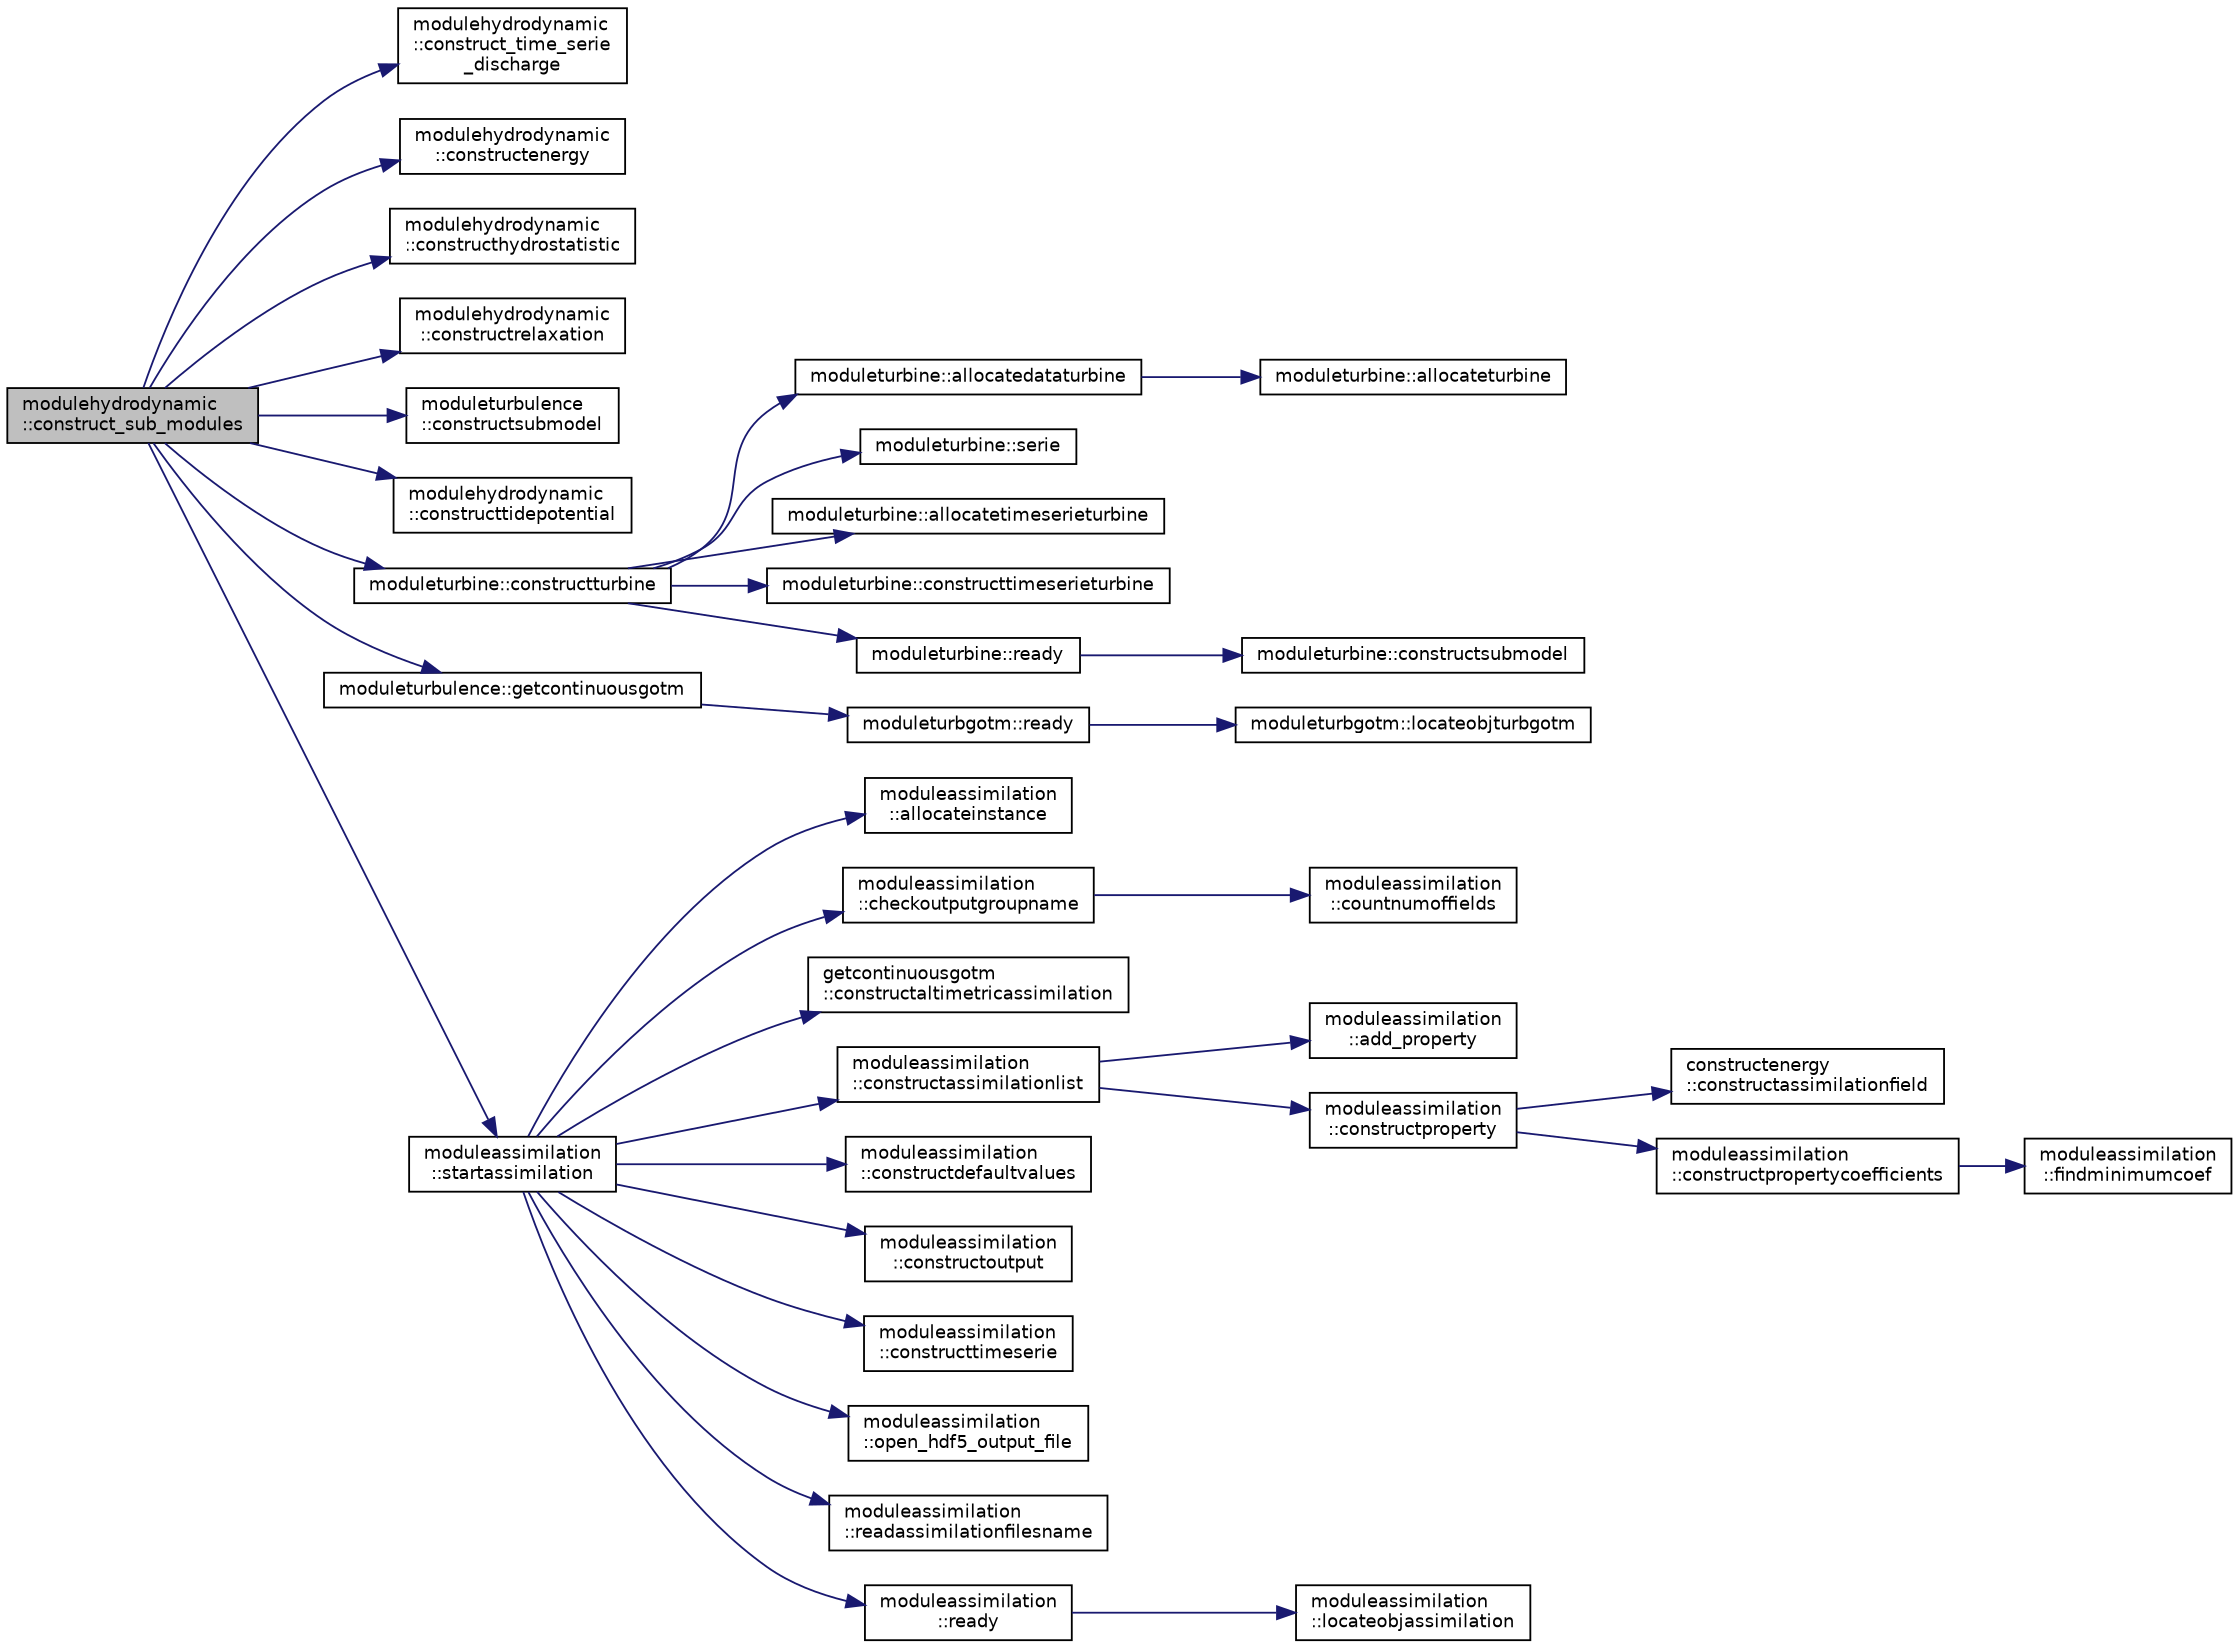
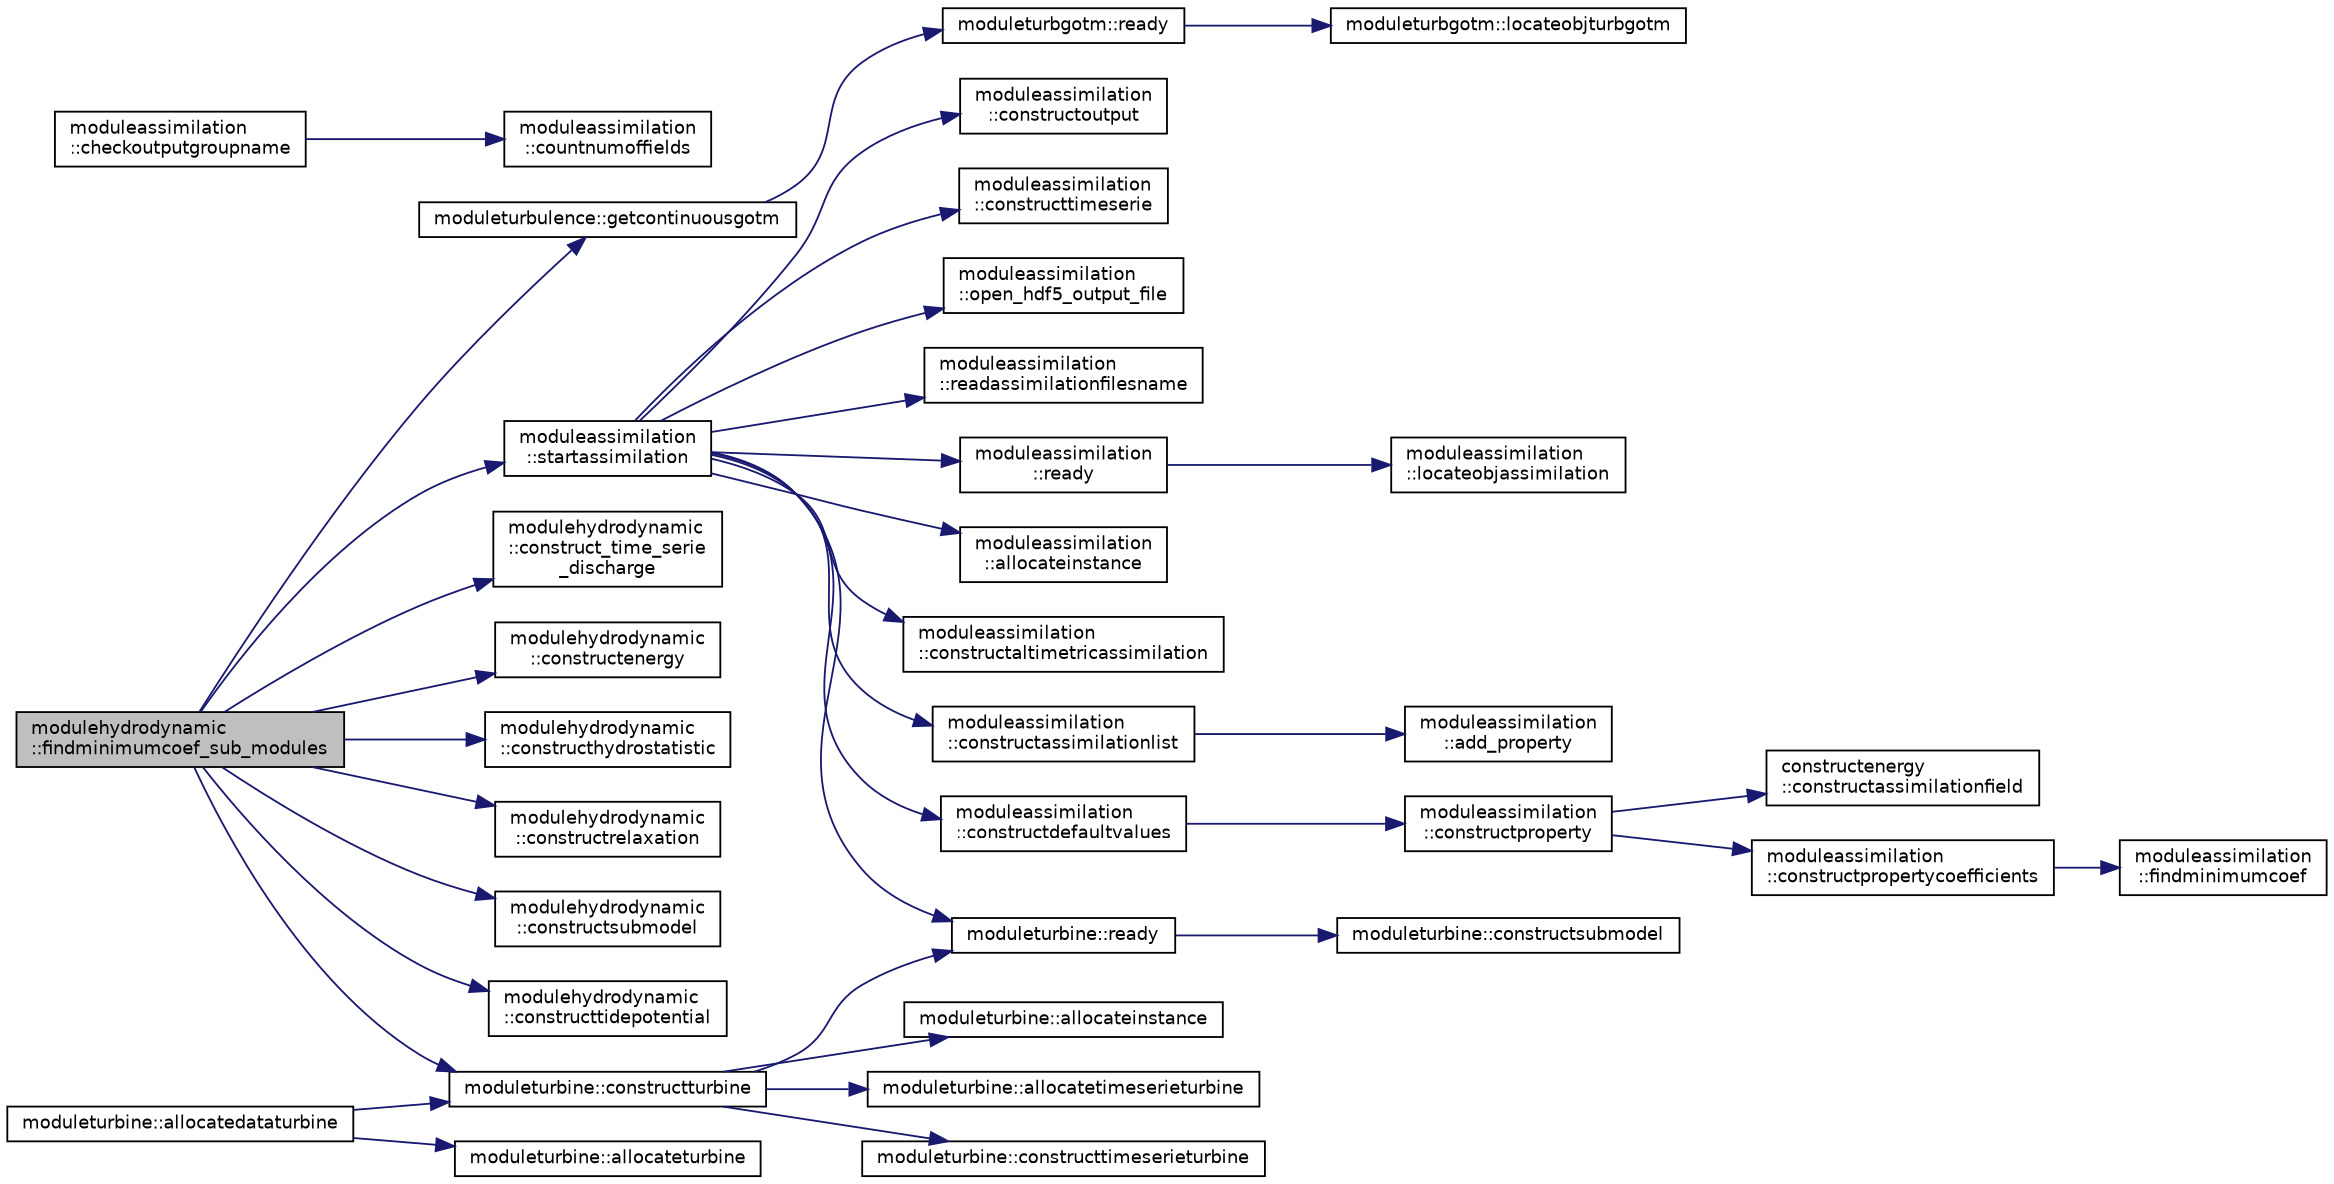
(133, 416) -> (180, 740)
(513, 416) -> (608, 919)
(968, 447) -> (1064, 1020)
(732, 491) -> (392, 1107)
(968, 985) -> (1064, 644)
(666, 1007) -> (822, 748)
(1195, 1098) -> (1286, 824)
